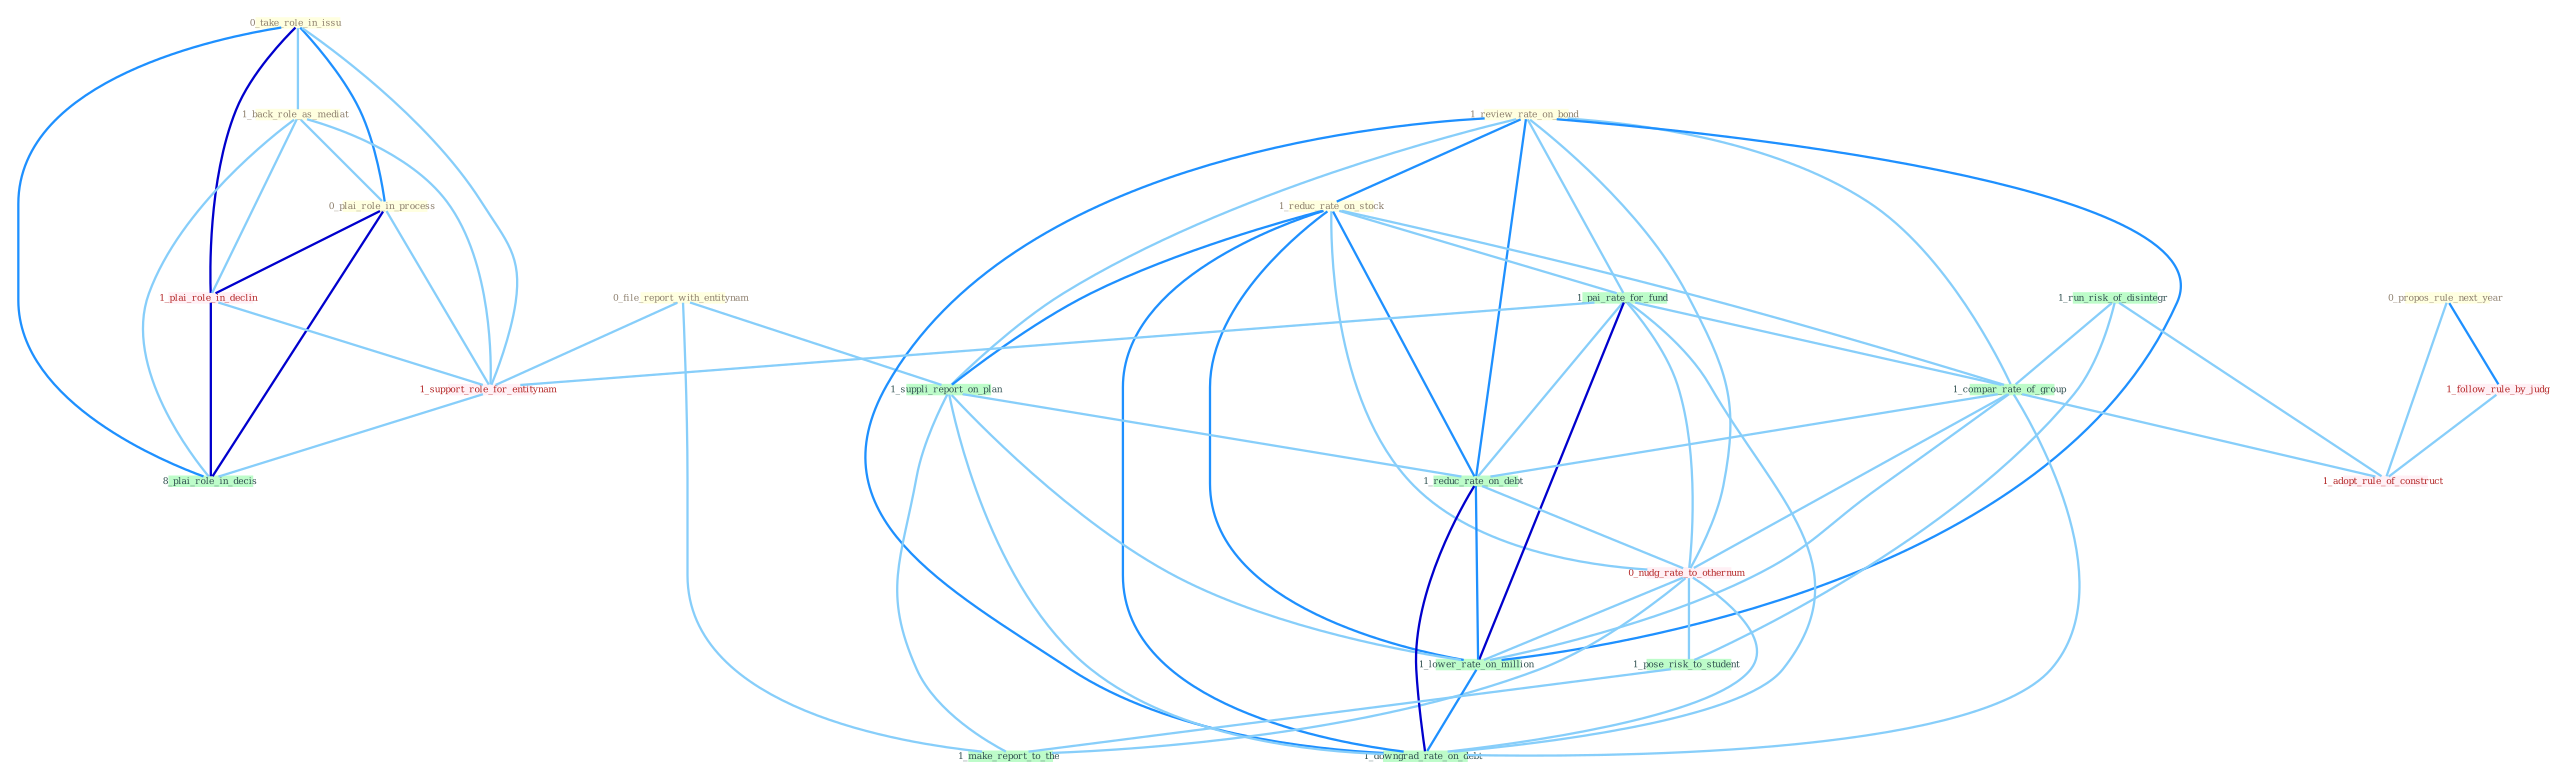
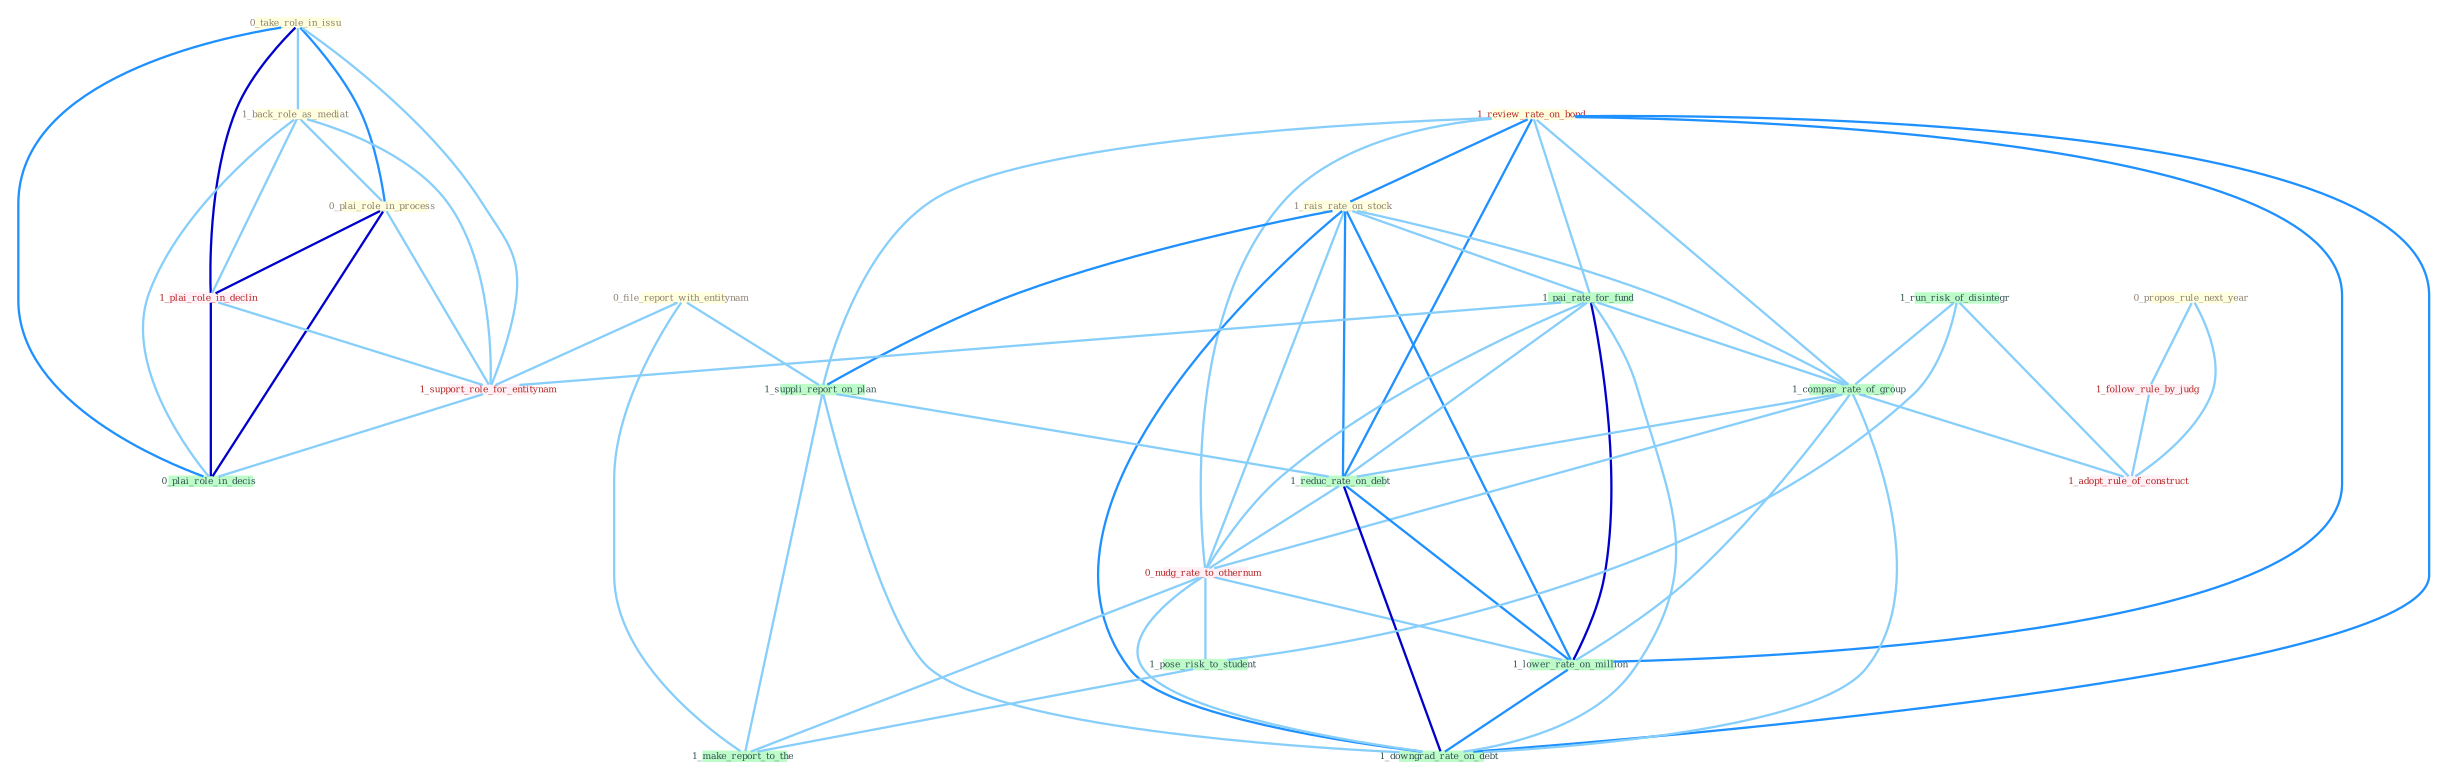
(1526, 115) -> (1533, 115)
(1331, 206) -> (1345, 206)
(2474, 344) -> (2171, 344)
(211, 481) -> (211, 481)
(1180, 578) -> none
